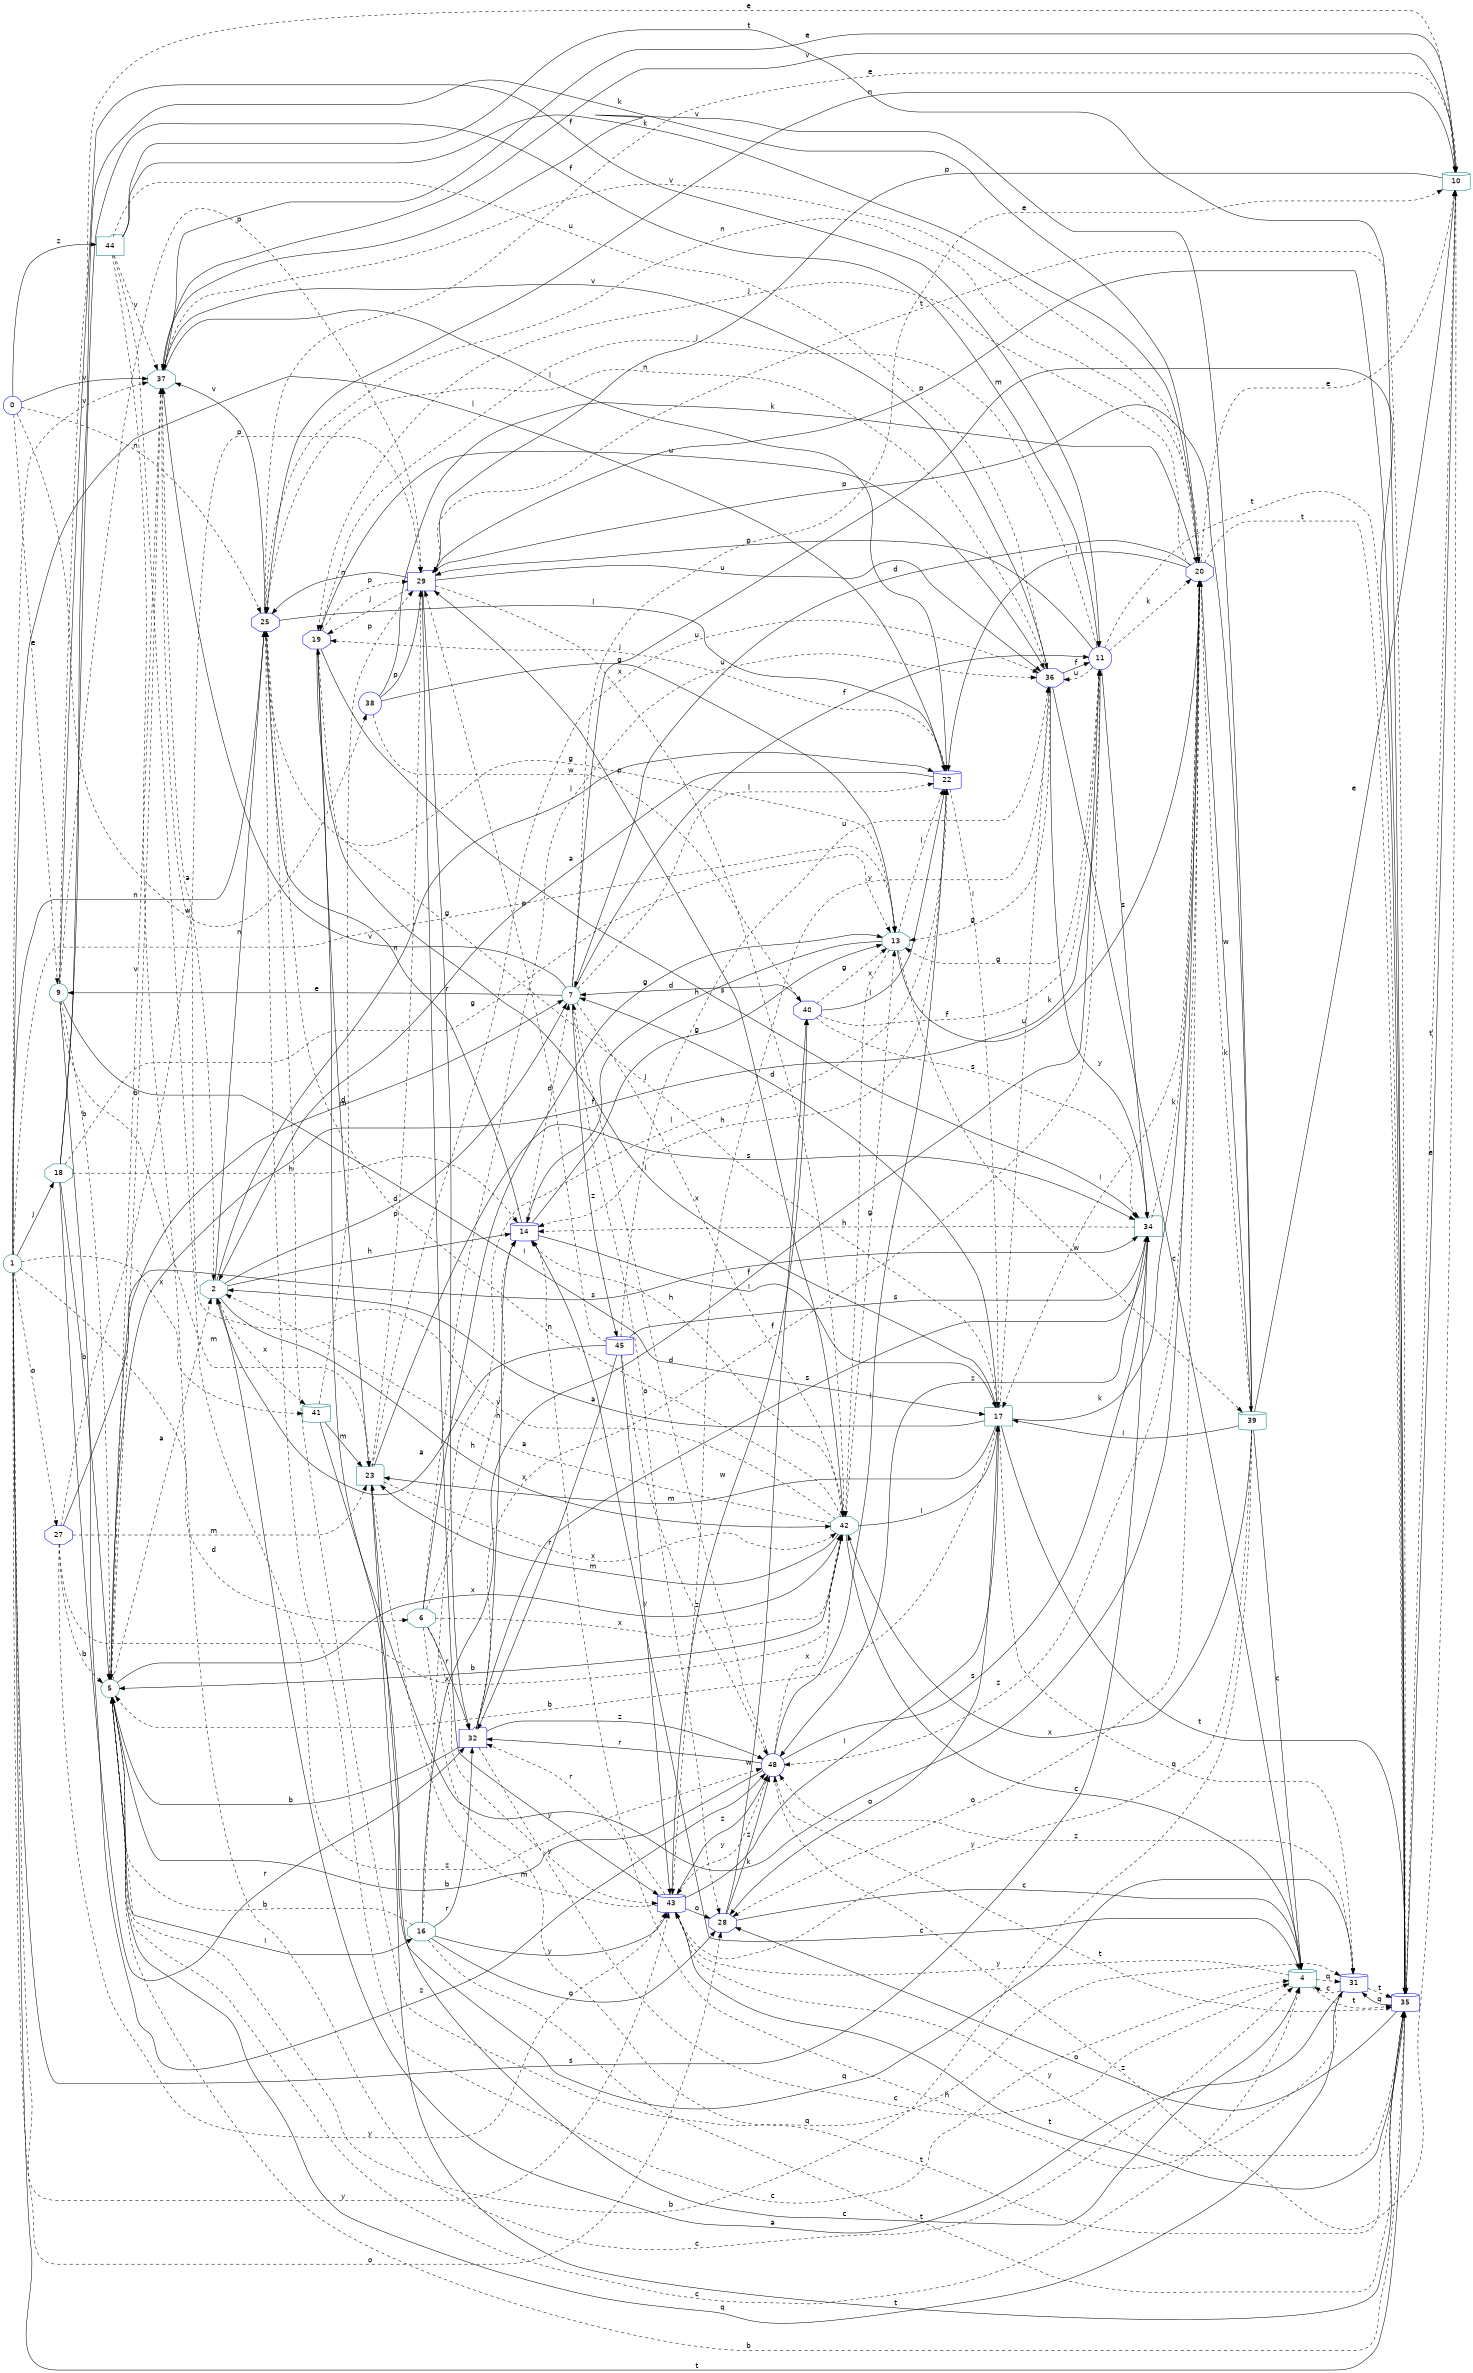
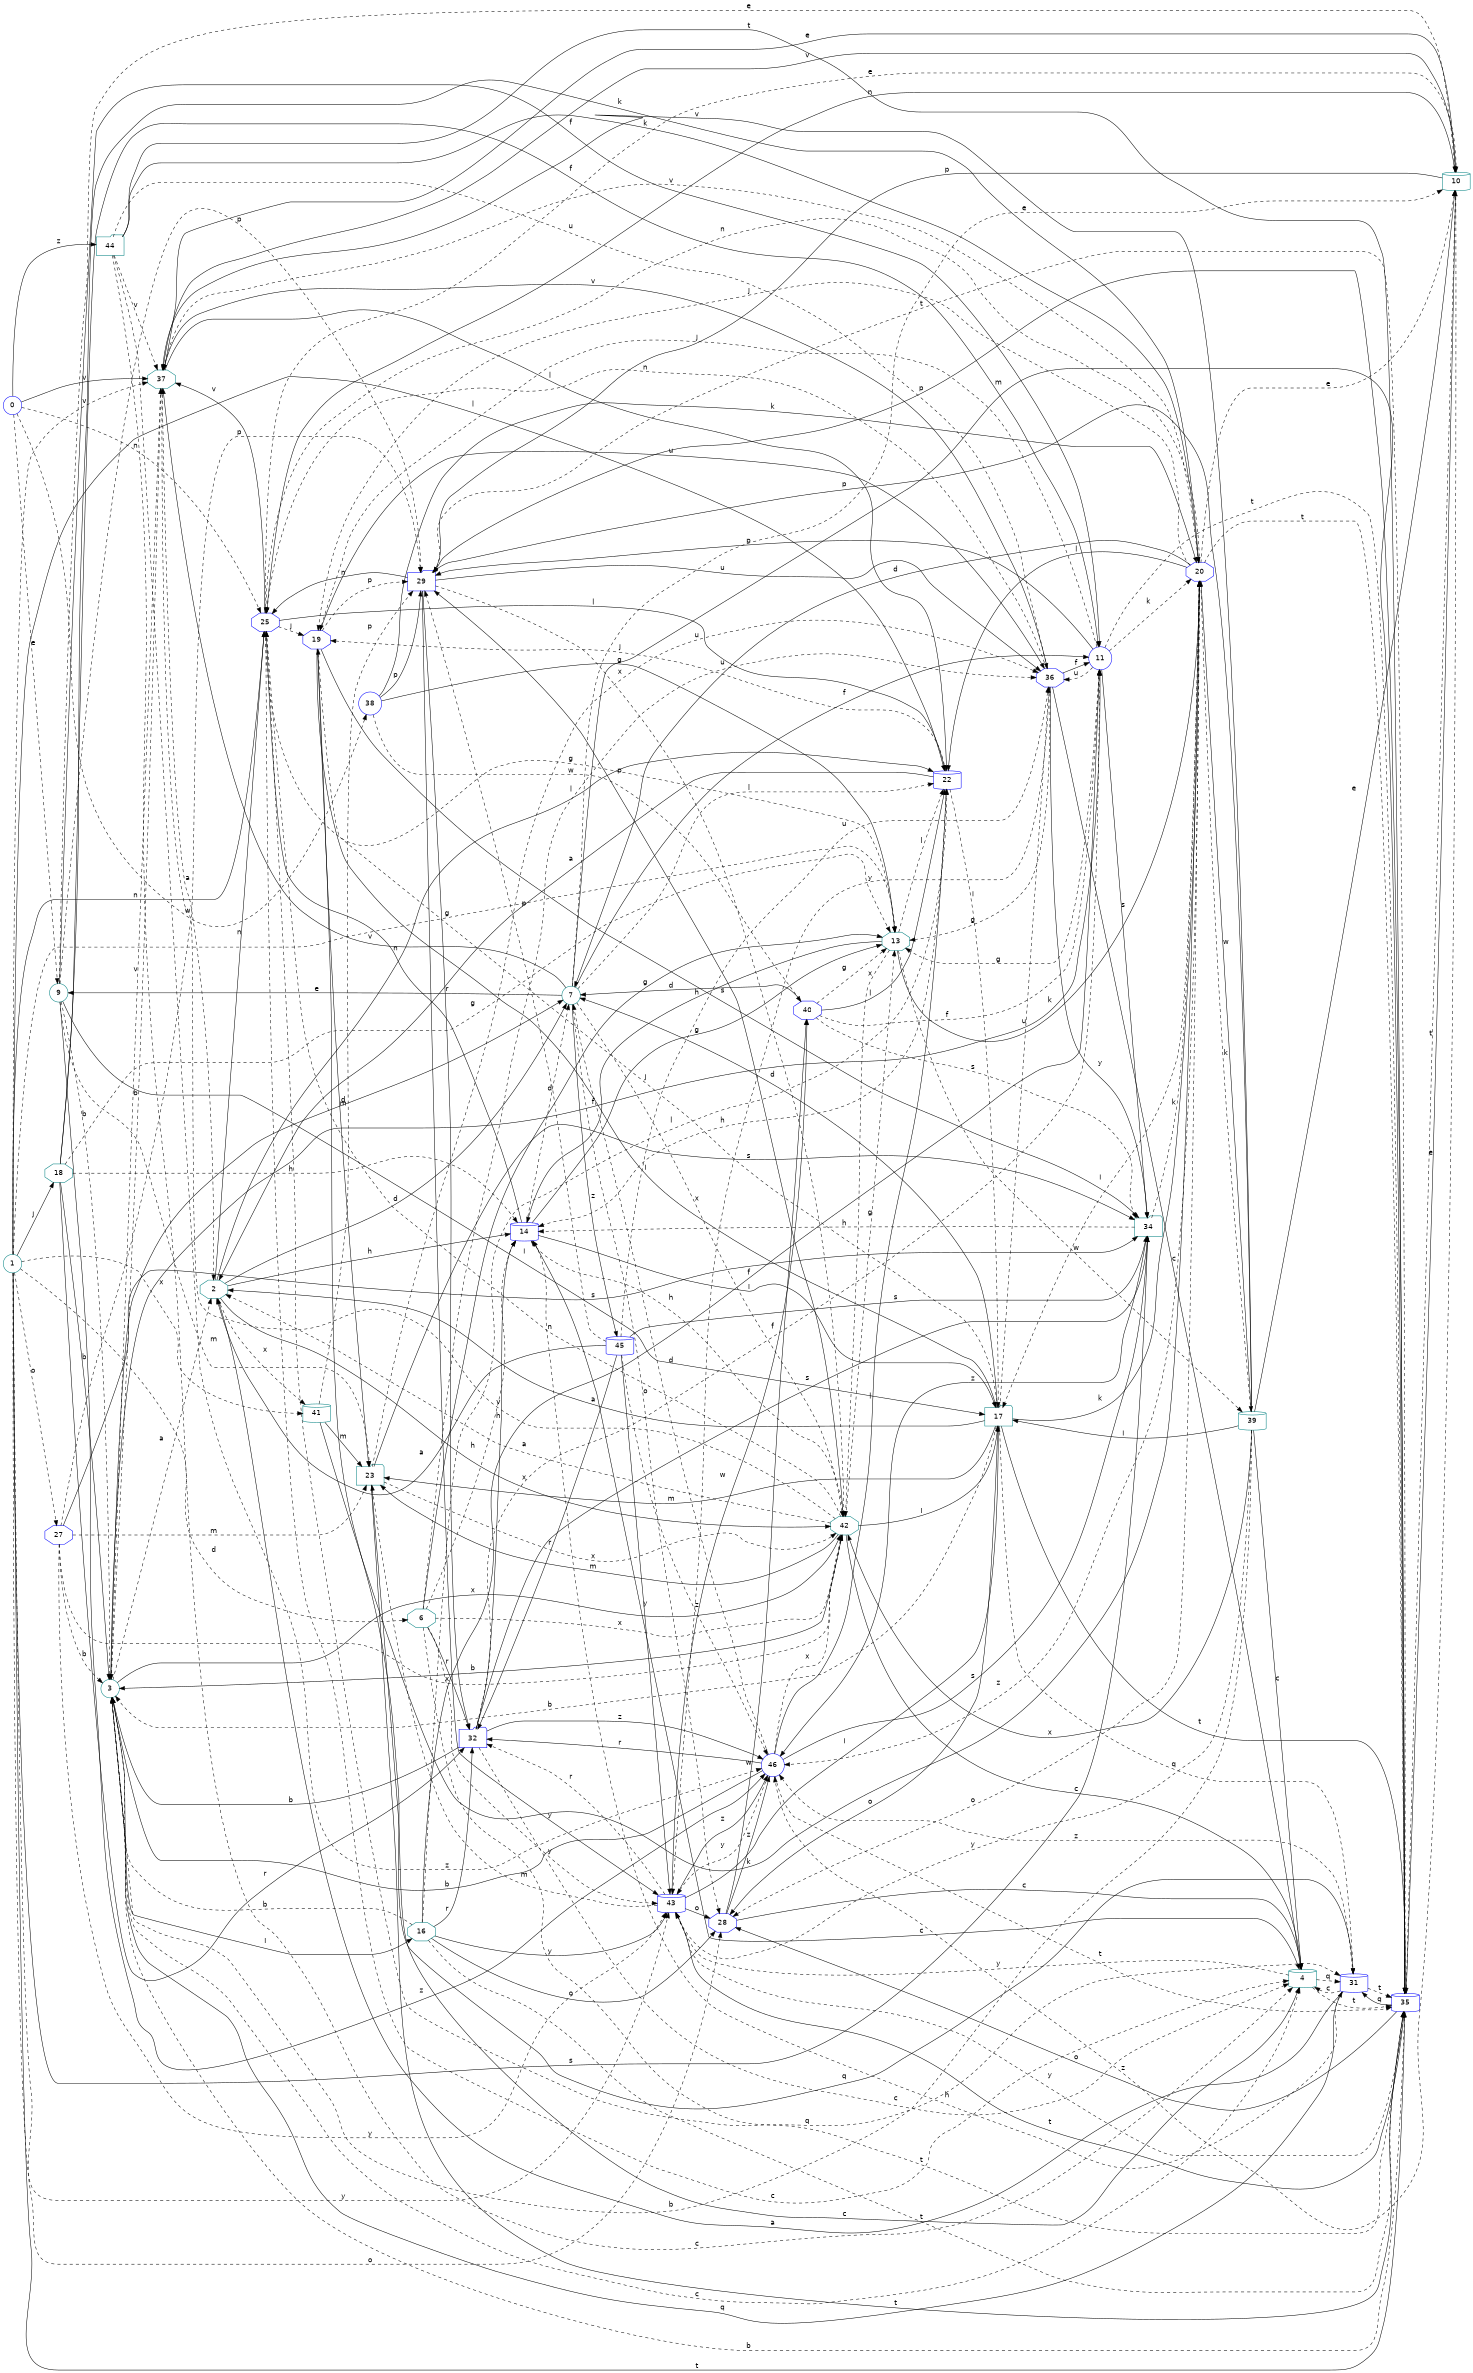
(374, 608) -> (289, 630)
(408, 1054) -> none
(110, 1689) -> (110, 1689)
(773, 1765) -> (773, 1765)
